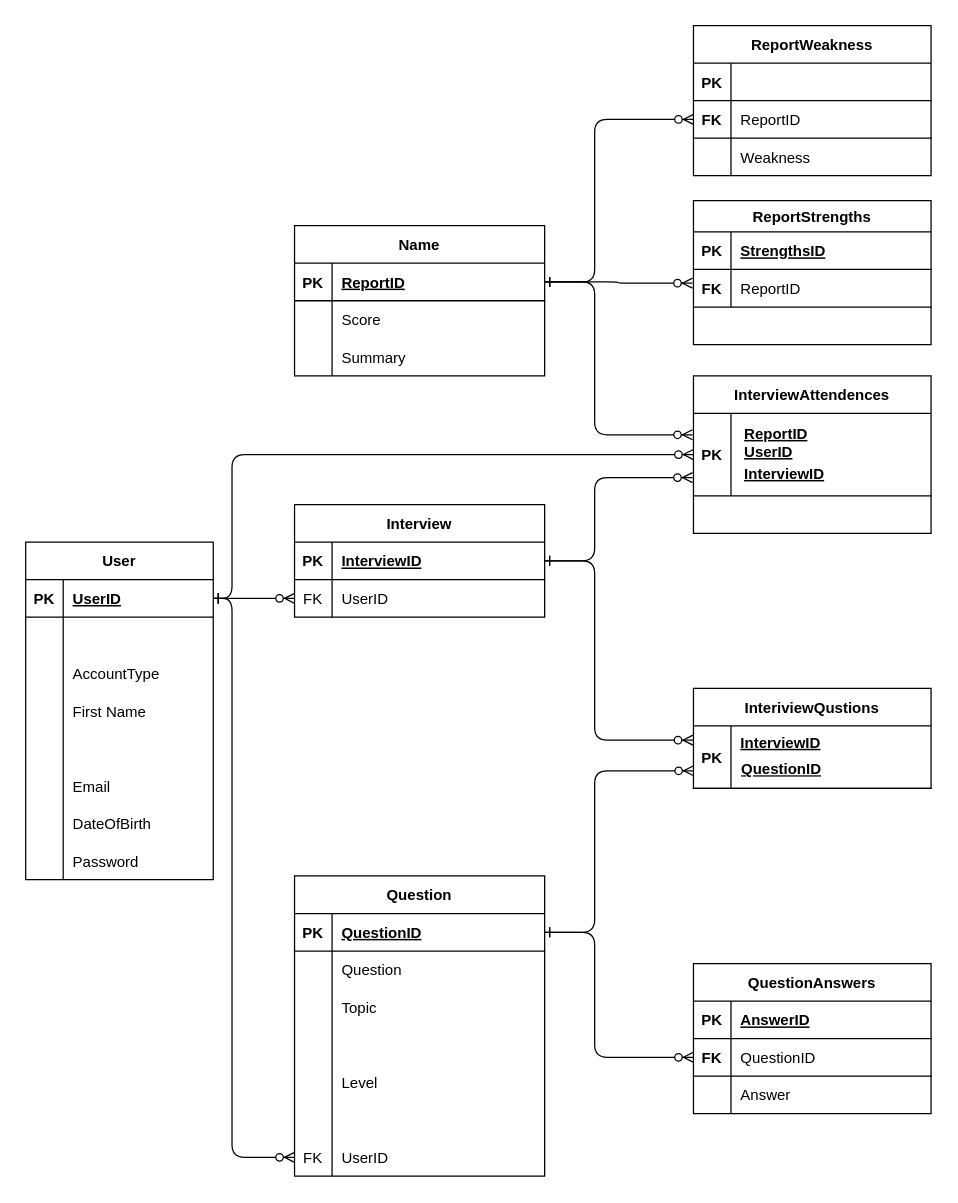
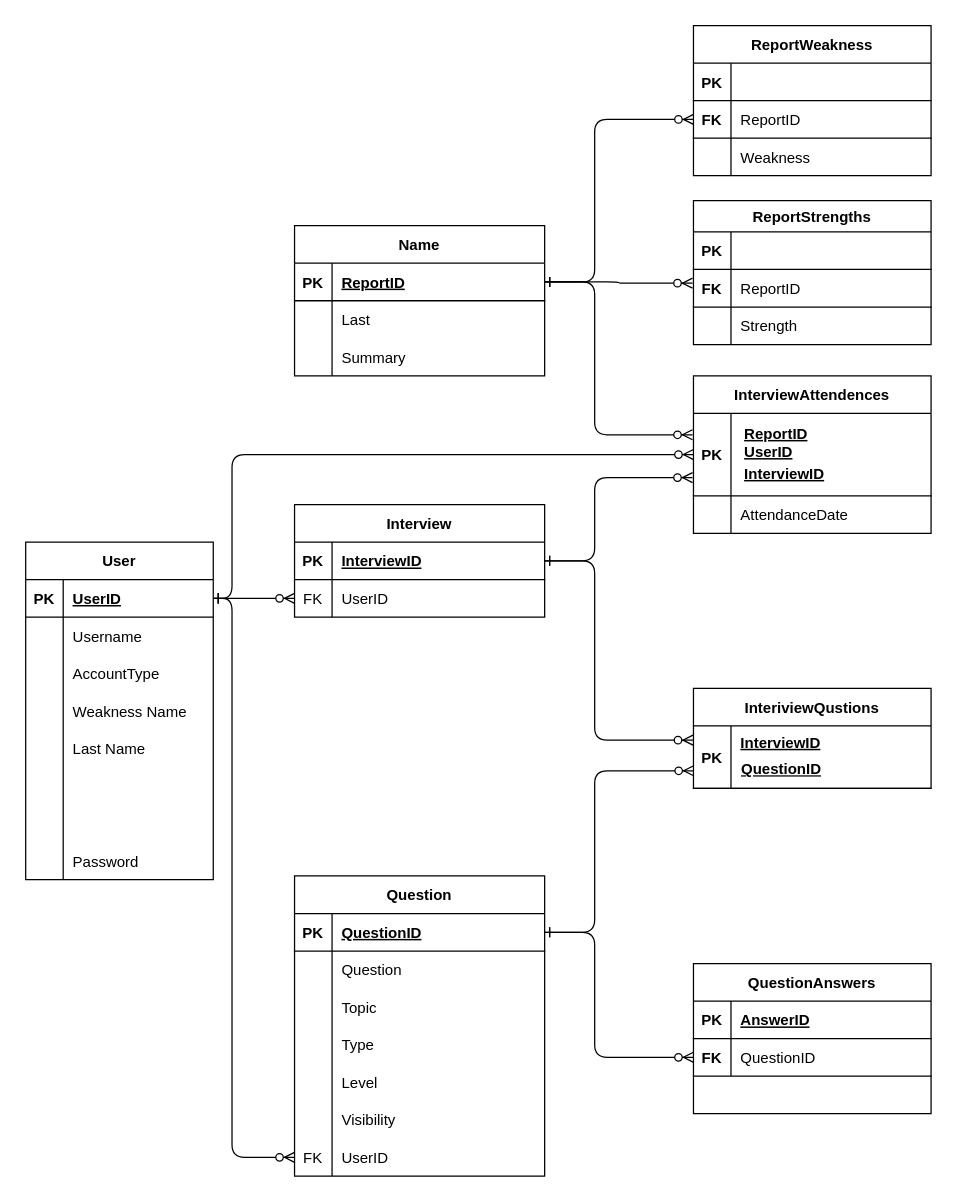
(831, 251) -> none
(362, 320) -> (358, 320)
none -> (831, 326)
none -> (831, 514)
none -> (138, 636)
(111, 711) -> (125, 711)
none -> (138, 748)
(138, 786) -> none
(138, 823) -> none
none -> (438, 1044)
(831, 1094) -> none
none -> (438, 1119)
